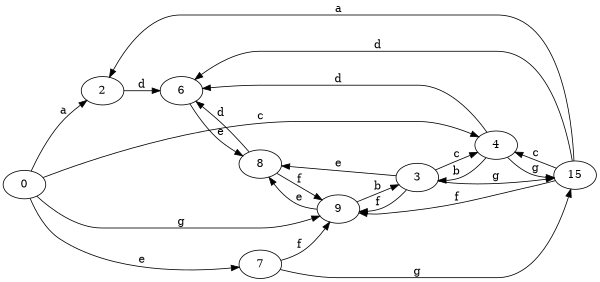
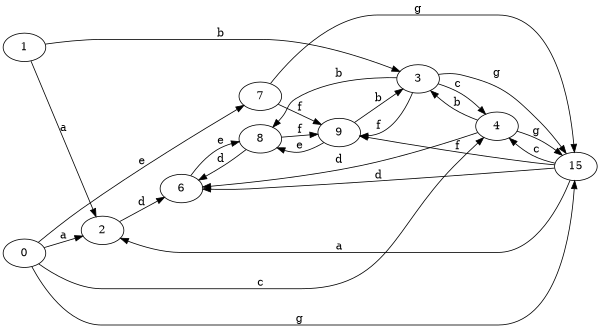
none -> (24, 47)
(338, 164) -> (339, 74)
(171, 228) -> (337, 325)
